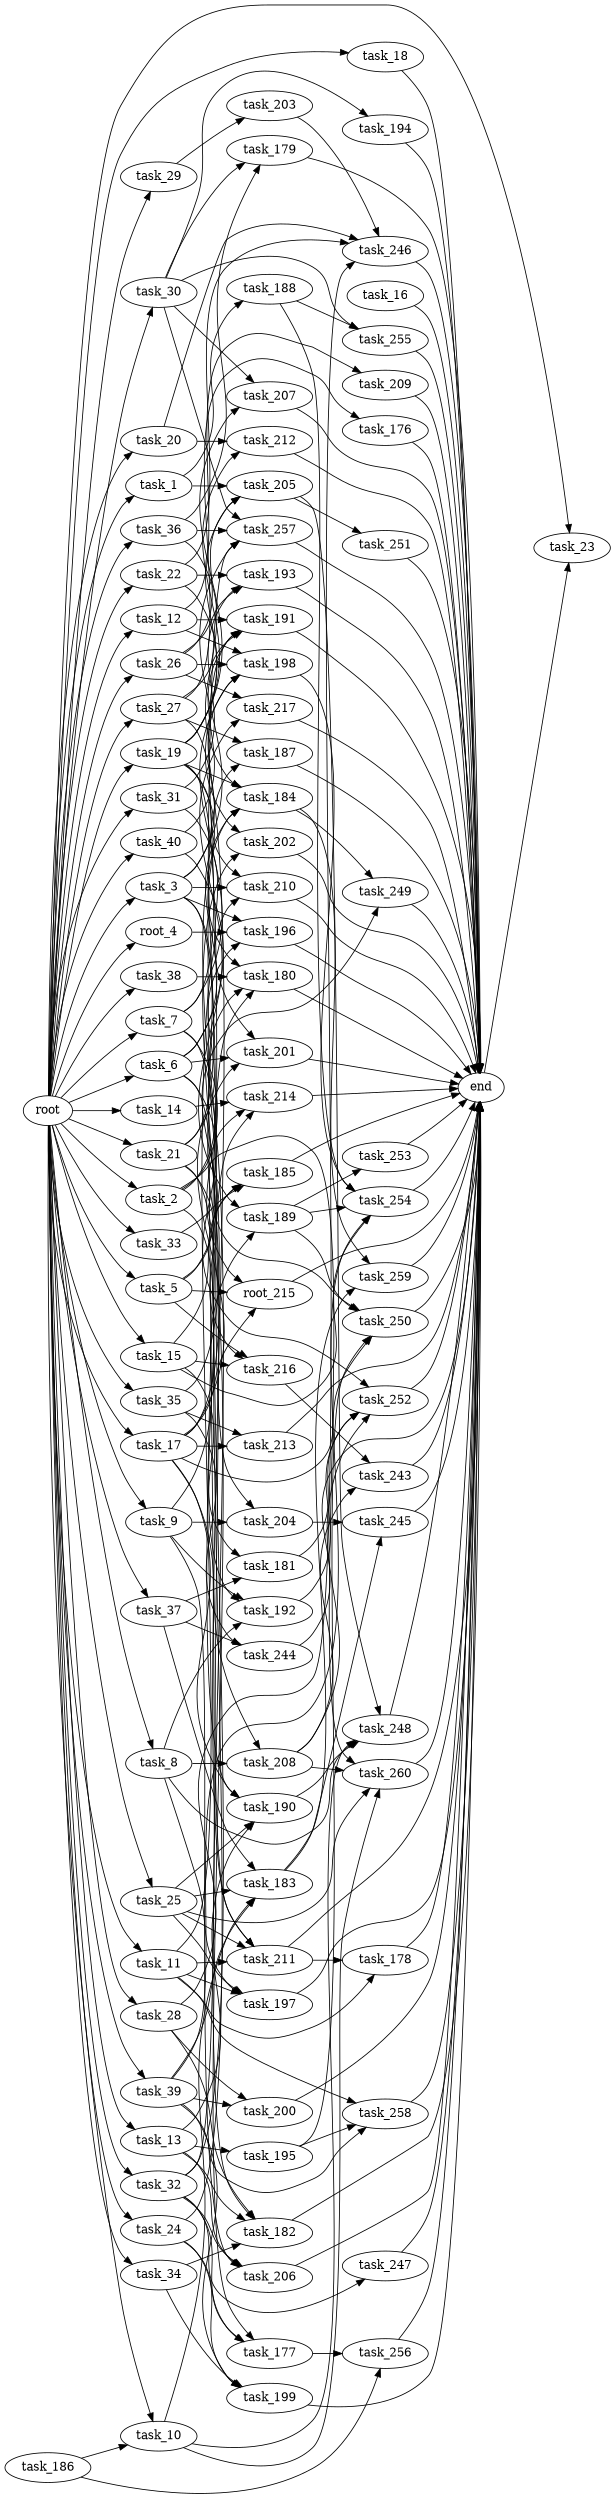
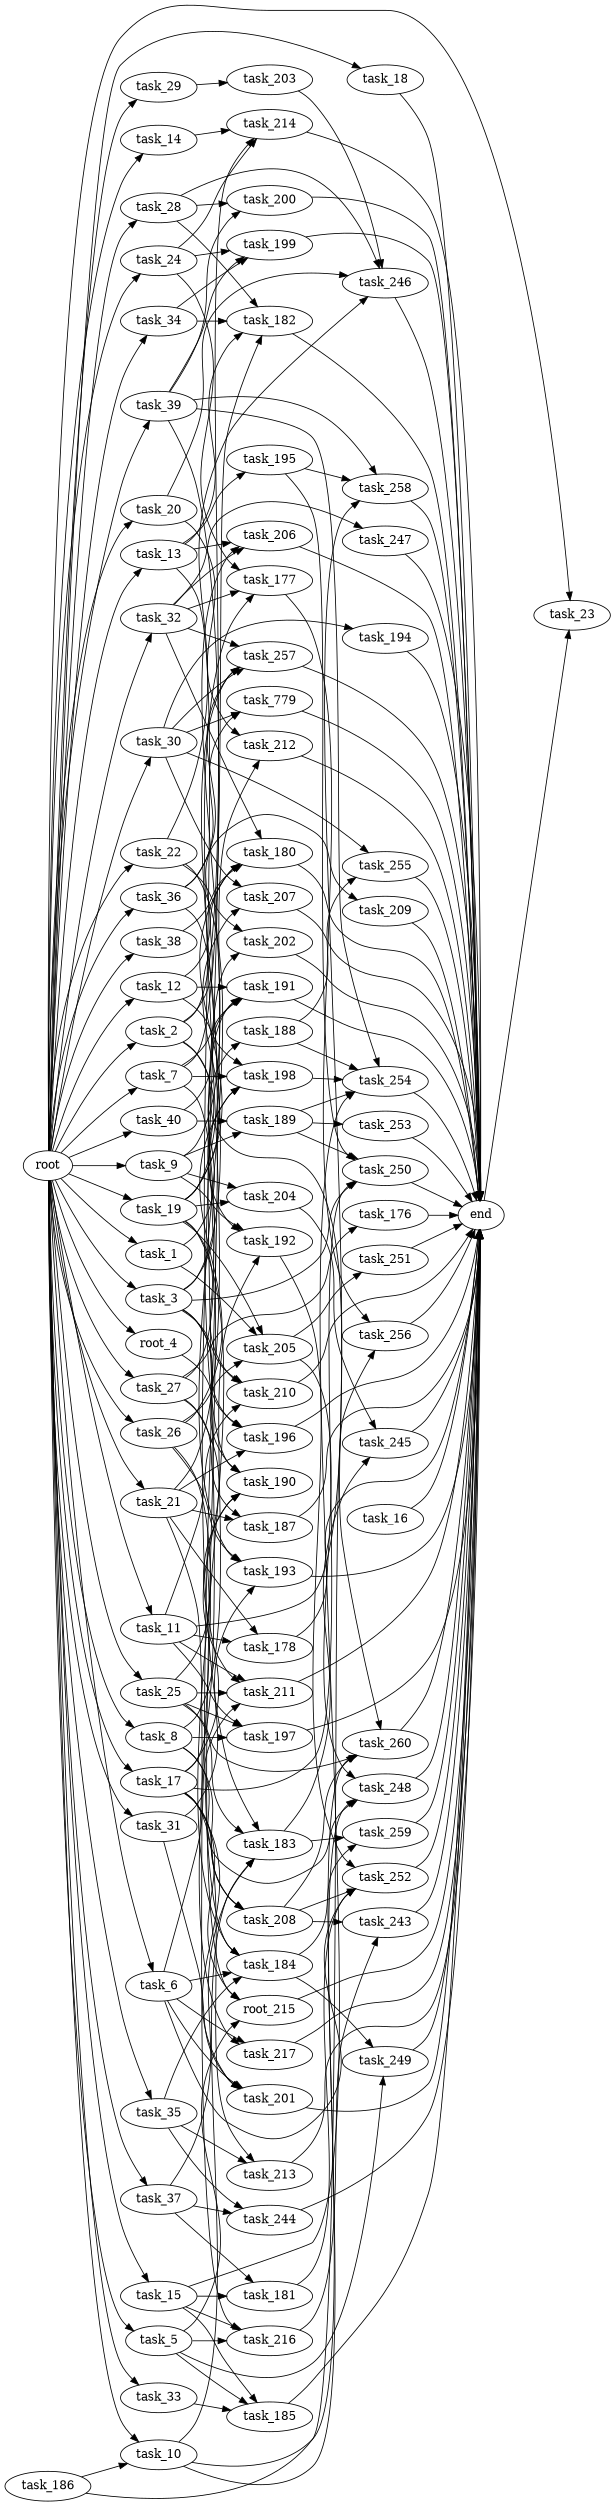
(270, 150) -> (270, 701)
(318, 1781) -> none
(322, 1960) -> (200, 1559)
